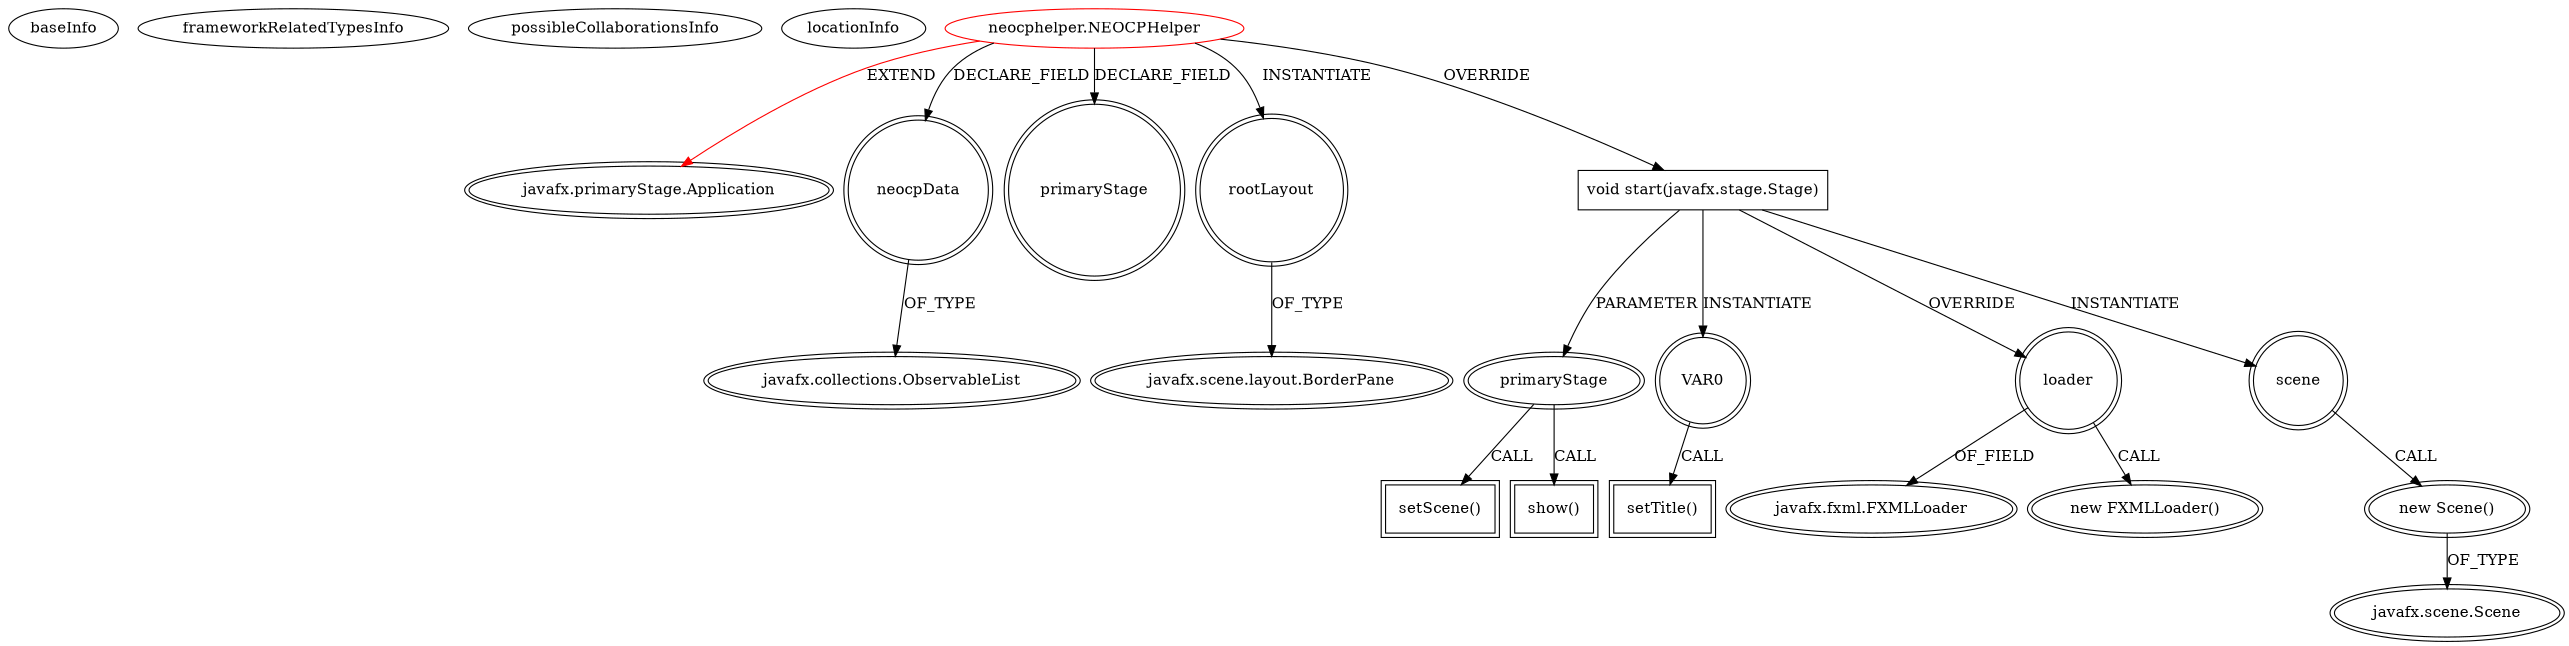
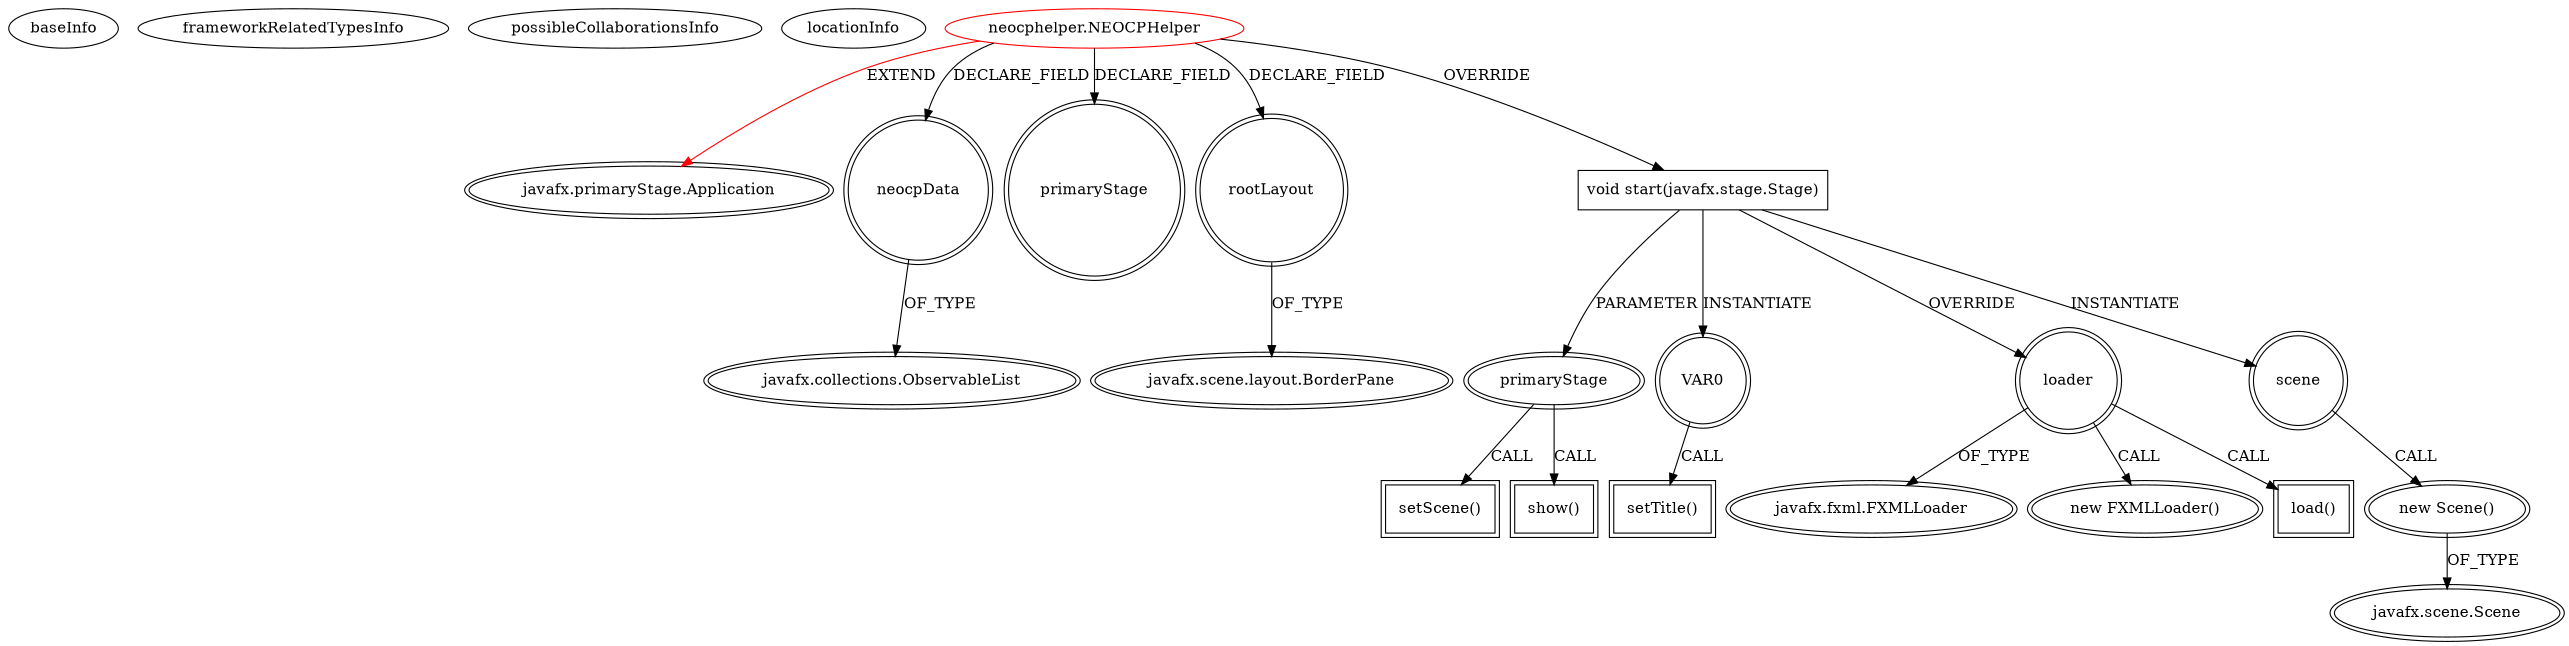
(1317, 76) -> (1317, 76)
(1995, 457) -> (1995, 457)
none -> (2314, 509)
